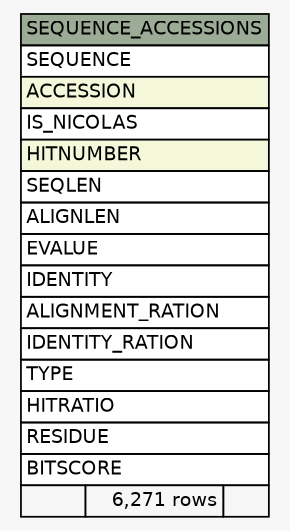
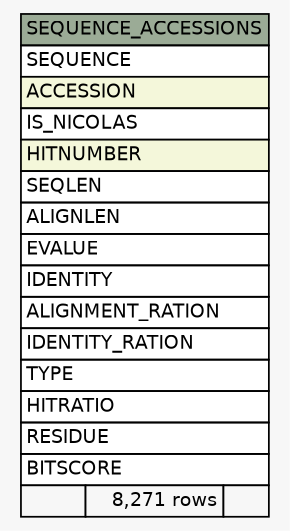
(165, 500) -> (165, 500)
